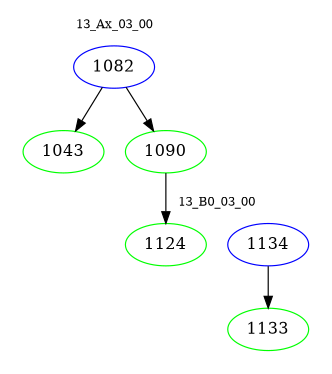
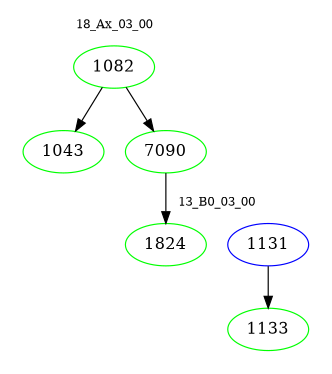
(115, 25) -> (115, 25)
(114, 67) -> (114, 67)
(166, 152) -> (166, 152)
(166, 245) -> (166, 245)
(268, 245) -> (268, 245)
